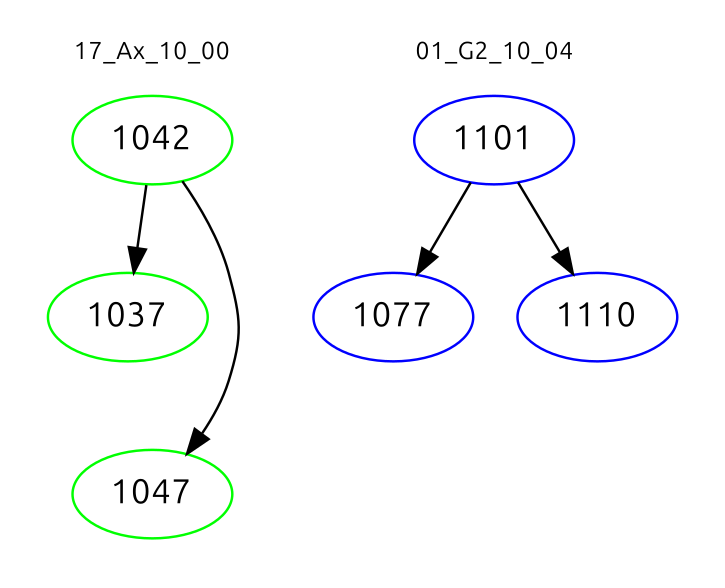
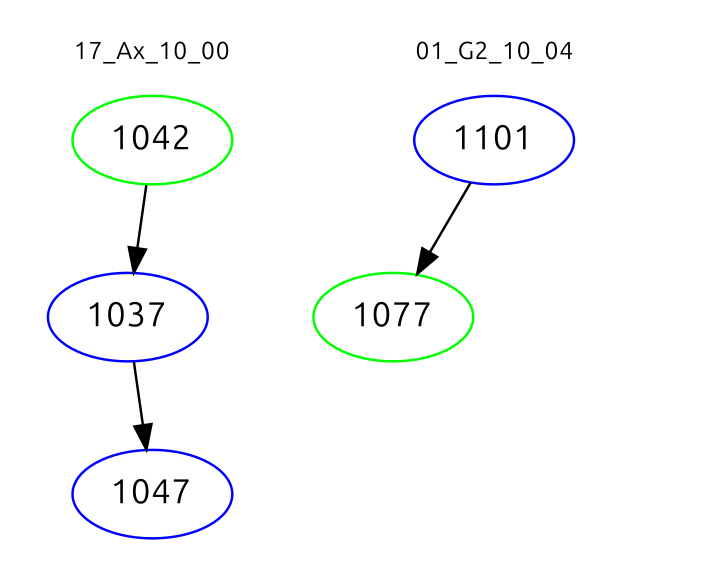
(236, 305) -> (138, 394)
(128, 317) -> (128, 317)
(393, 317) -> (393, 317)
(597, 317) -> none
(152, 494) -> (152, 494)
